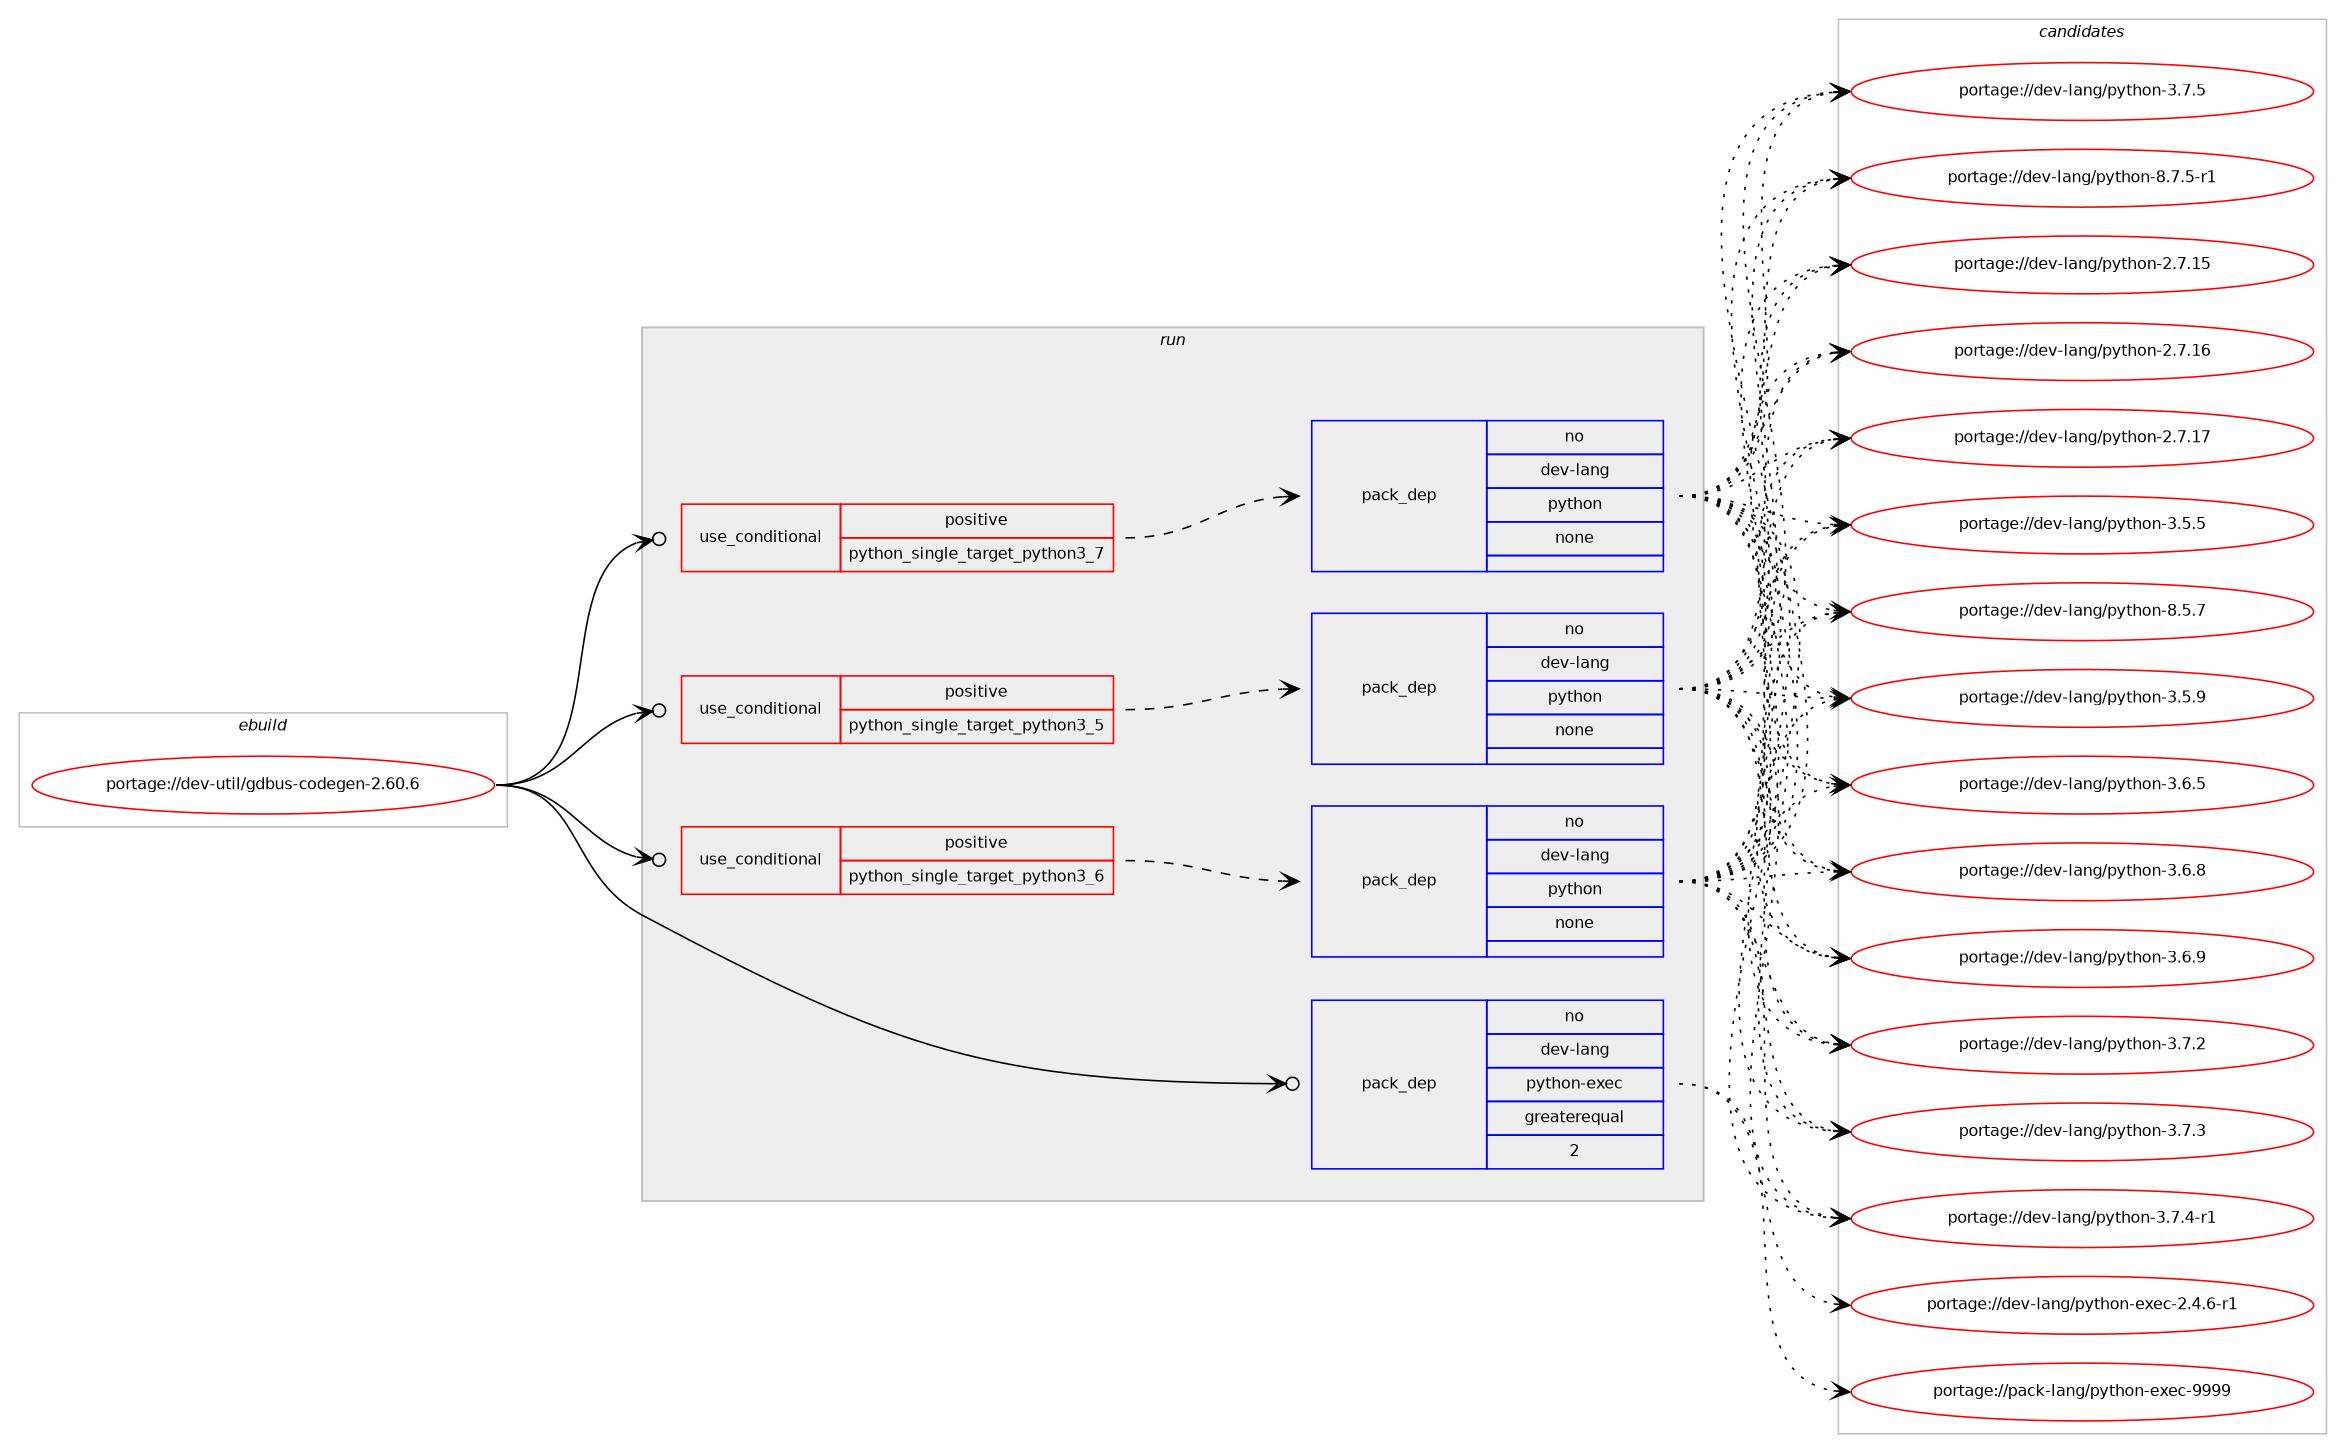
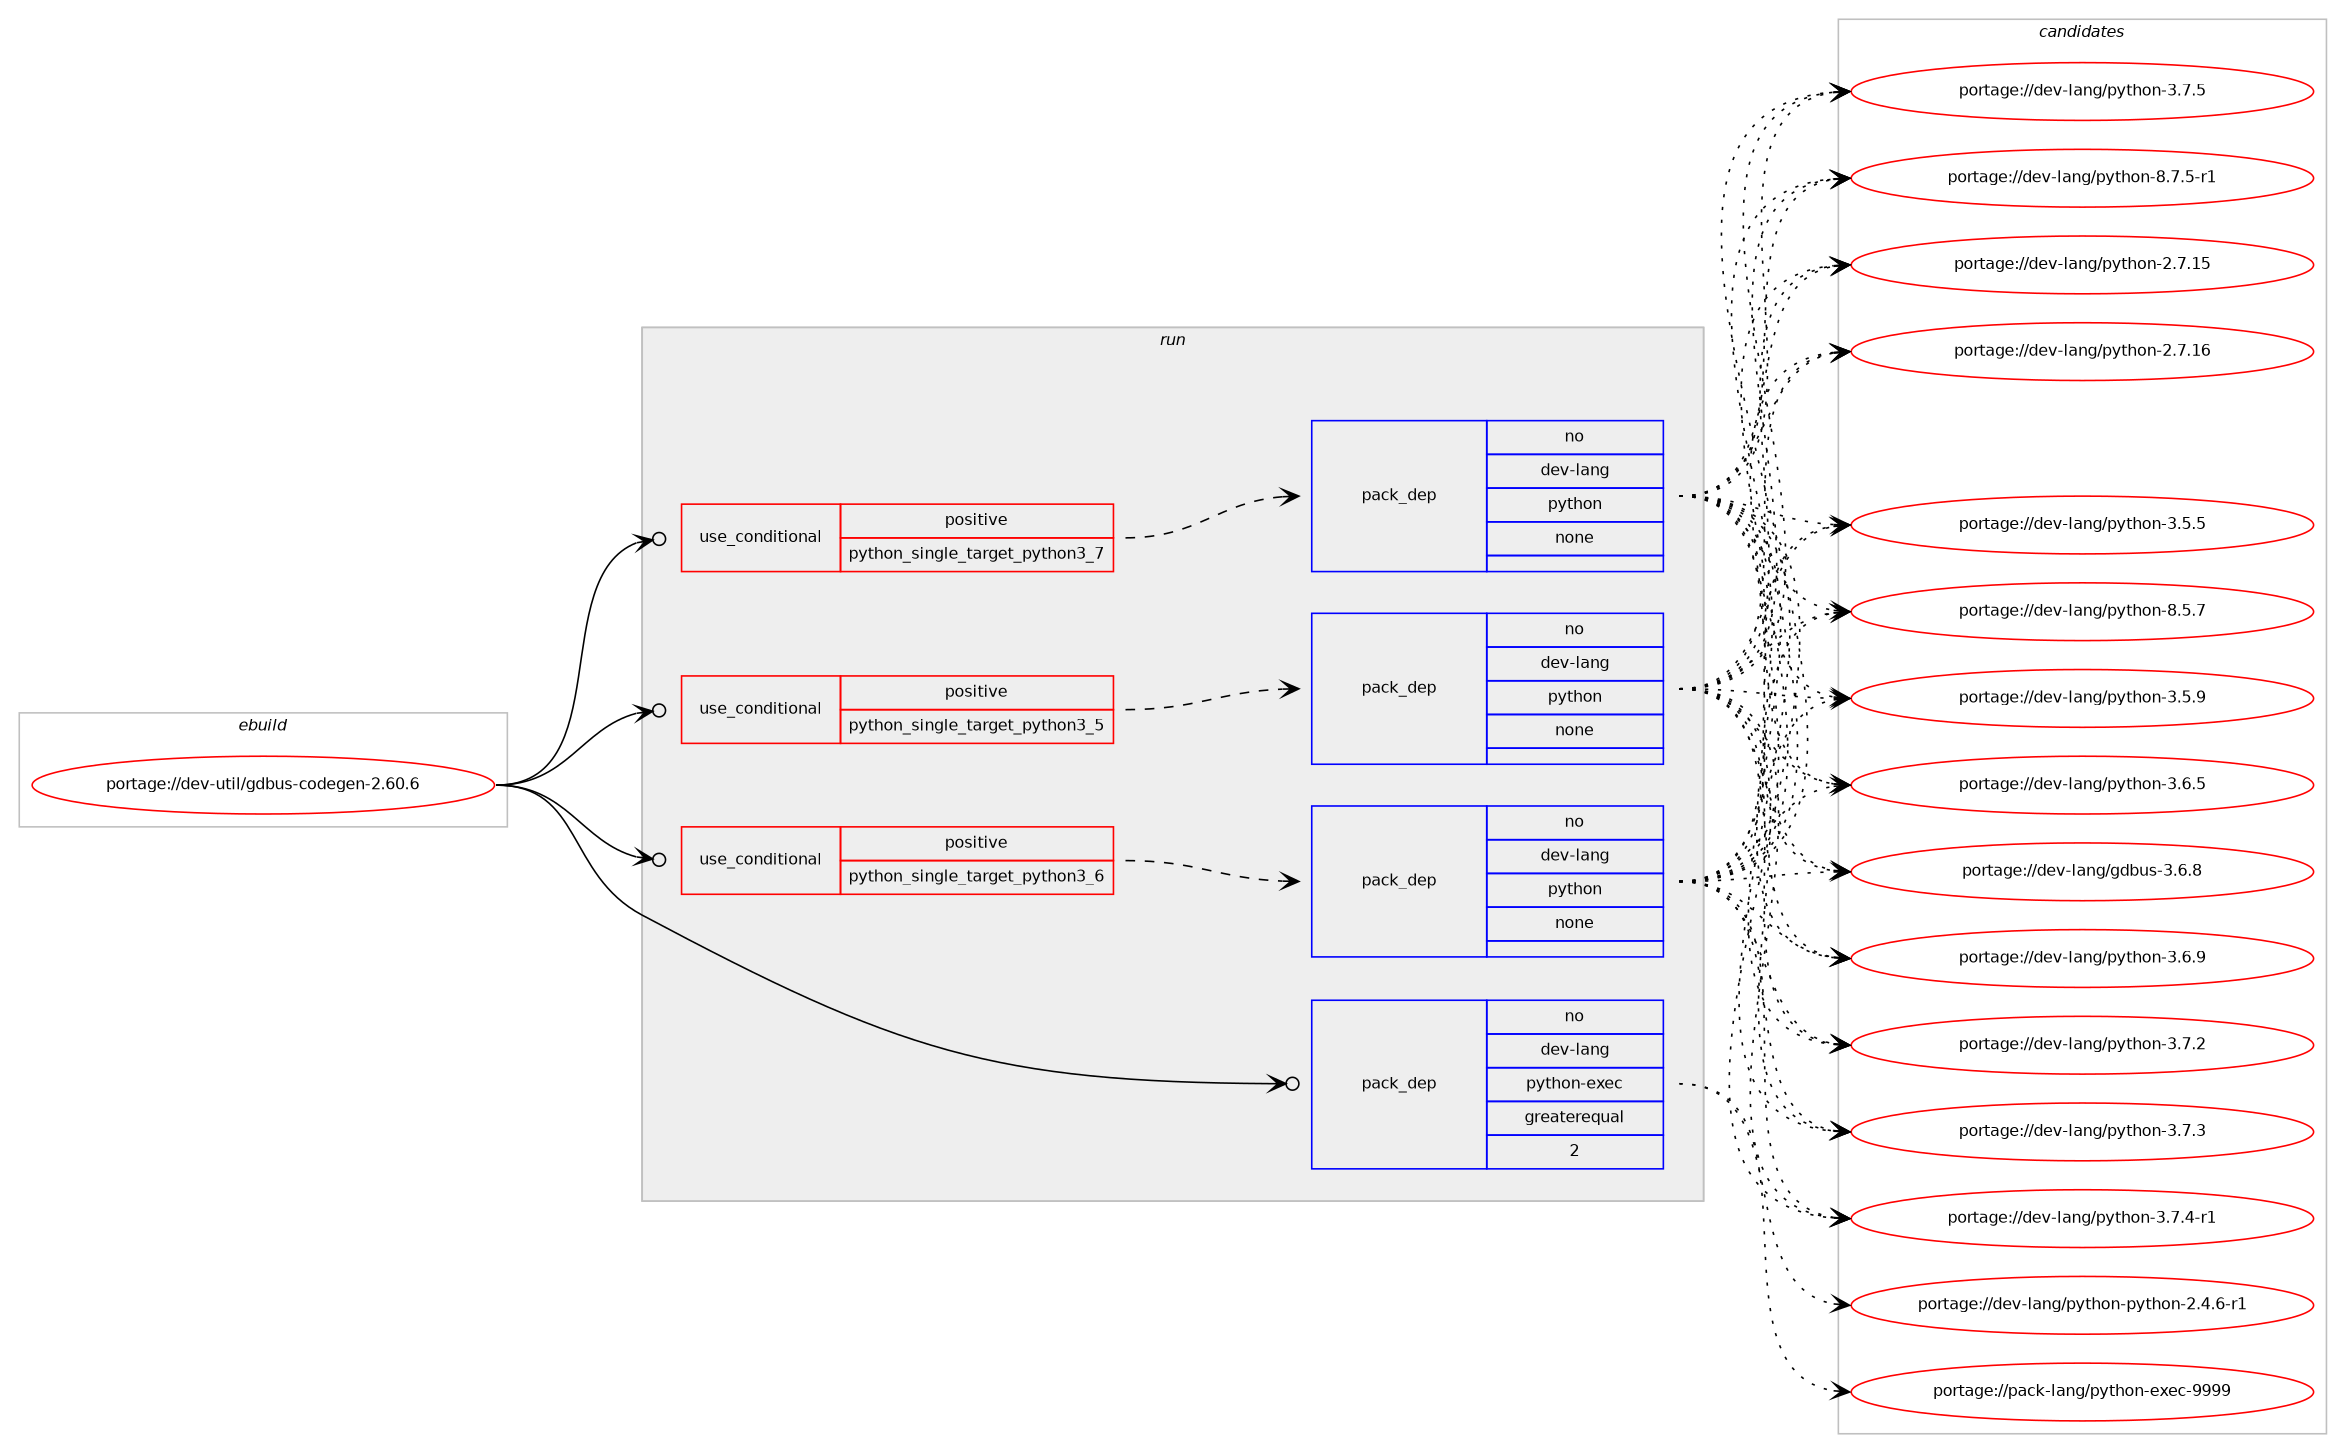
(2082, 438) -> none
(2082, 872) -> (2082, 872)
(2082, 1305) -> (2082, 1305)
